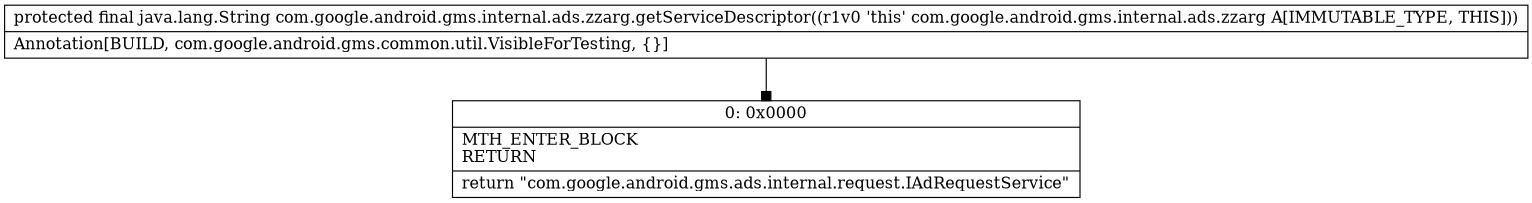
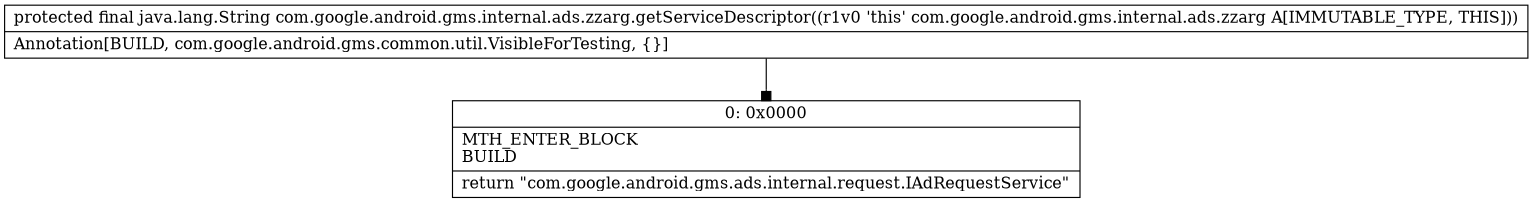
(499, 157) -> (490, 157)
